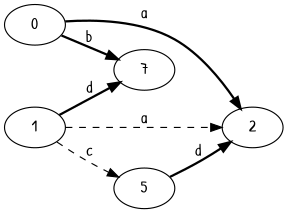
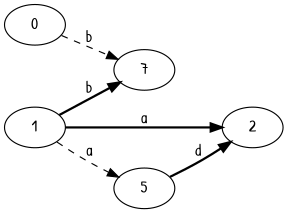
(162, 33) -> none
(84, 45) -> (84, 45)
(90, 89) -> (90, 89)
(138, 127) -> (138, 127)
(90, 152) -> (90, 152)
